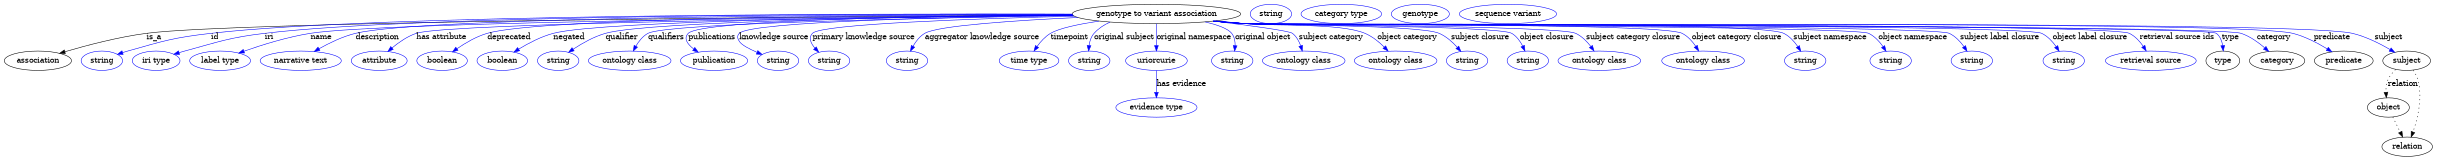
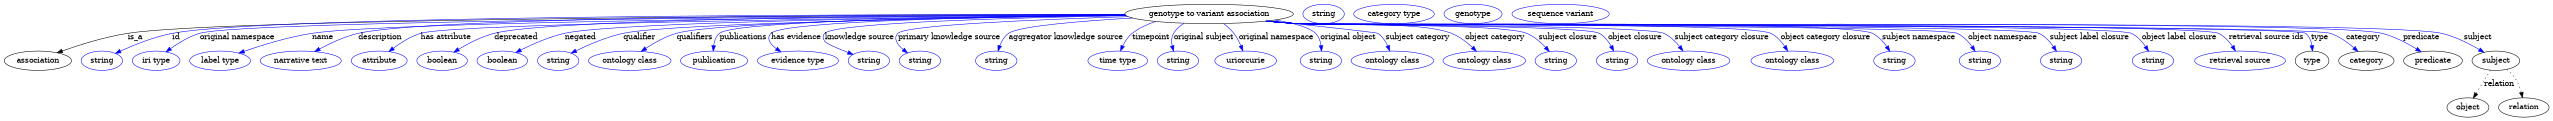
(269, 37) -> (237, 37)
(1156, 81) -> (938, 19)
(2397, 125) -> none
